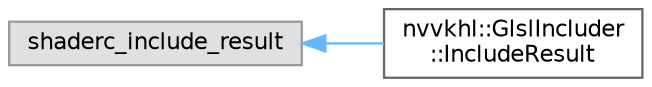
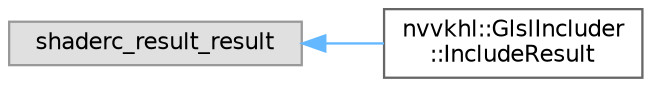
(155, 43) -> (155, 43)
